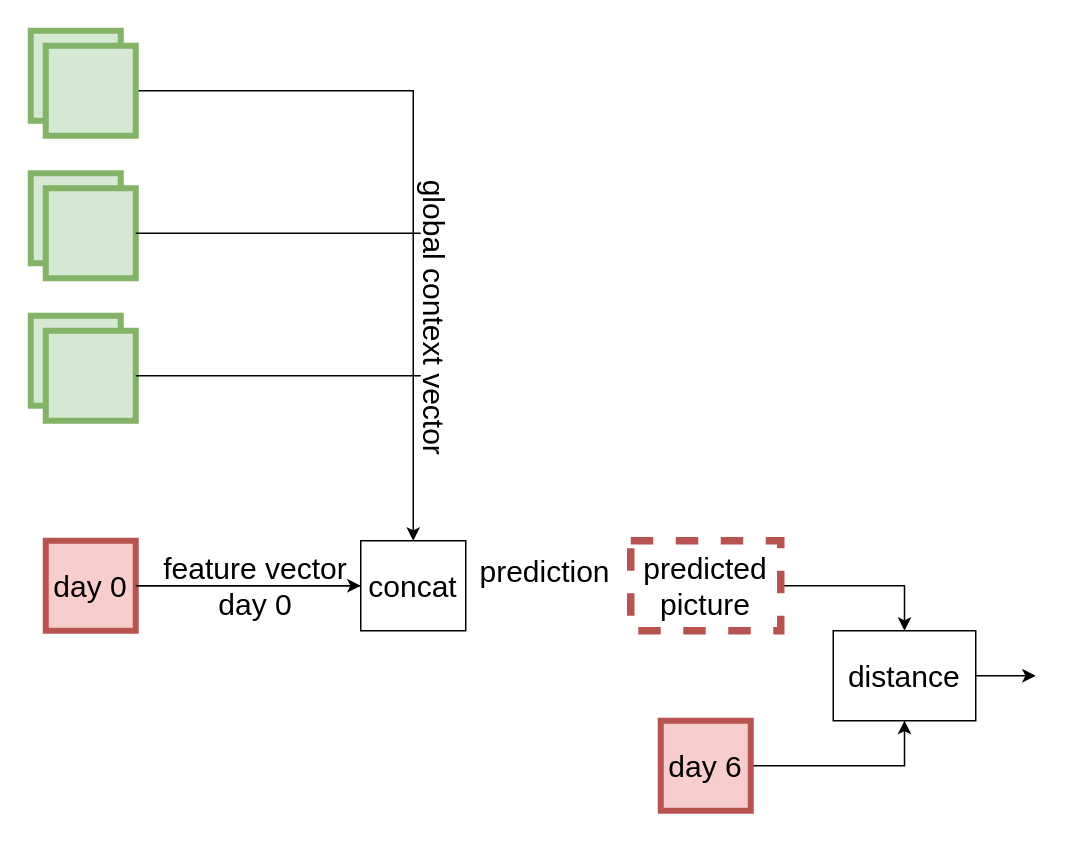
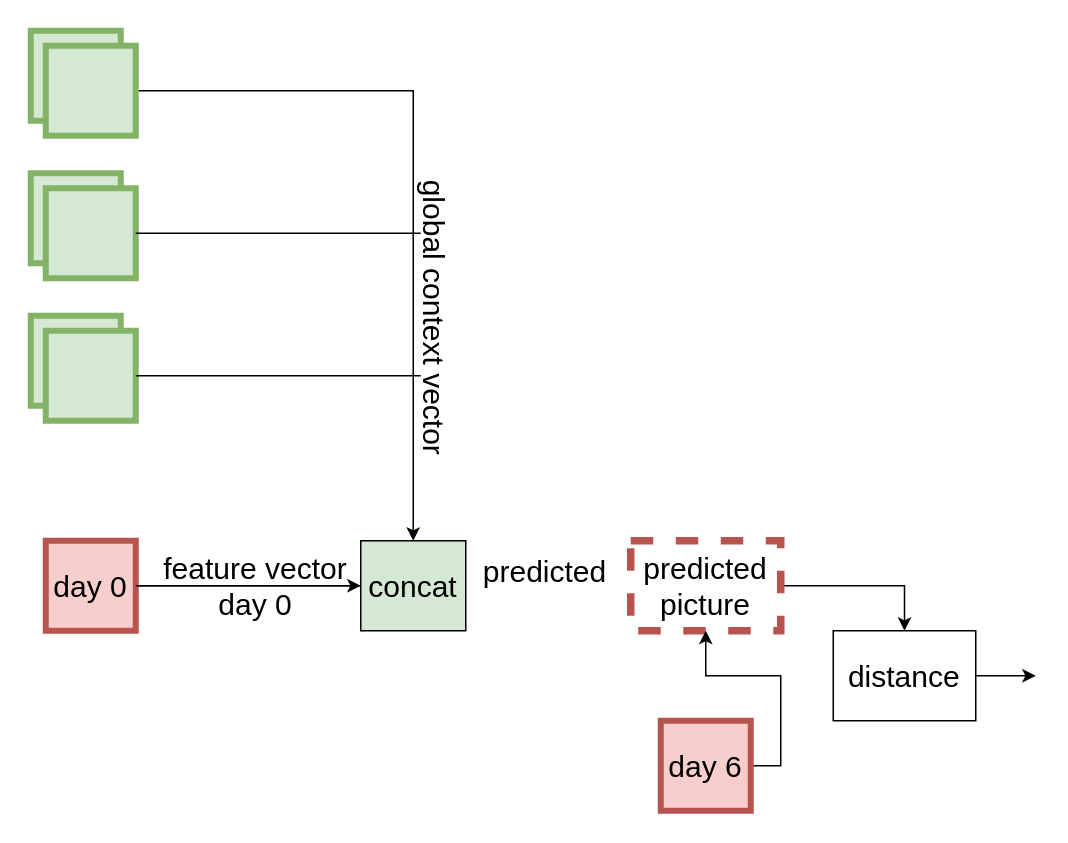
(545, 571) -> (545, 571)
(413, 586) -> (413, 586)
(858, 766) -> (773, 676)
